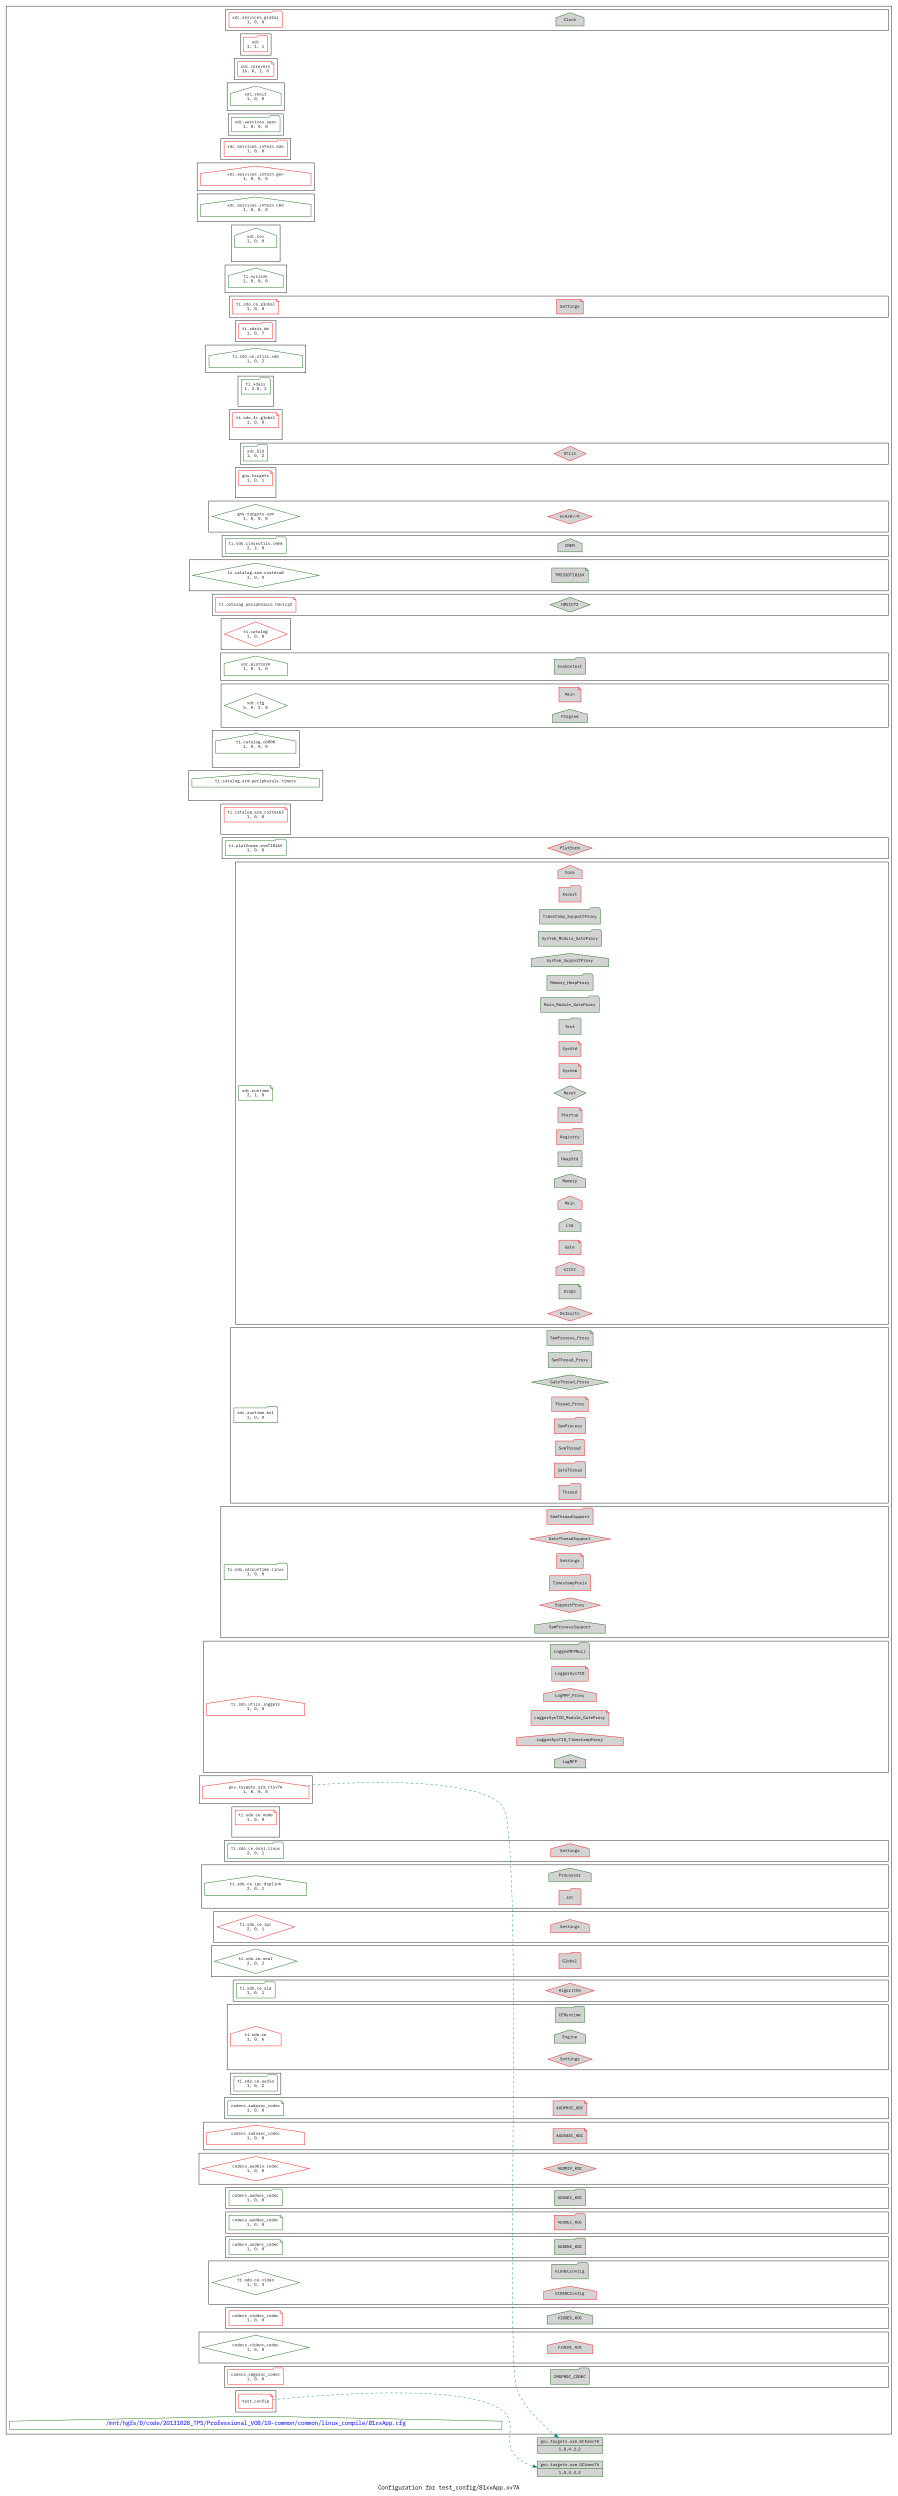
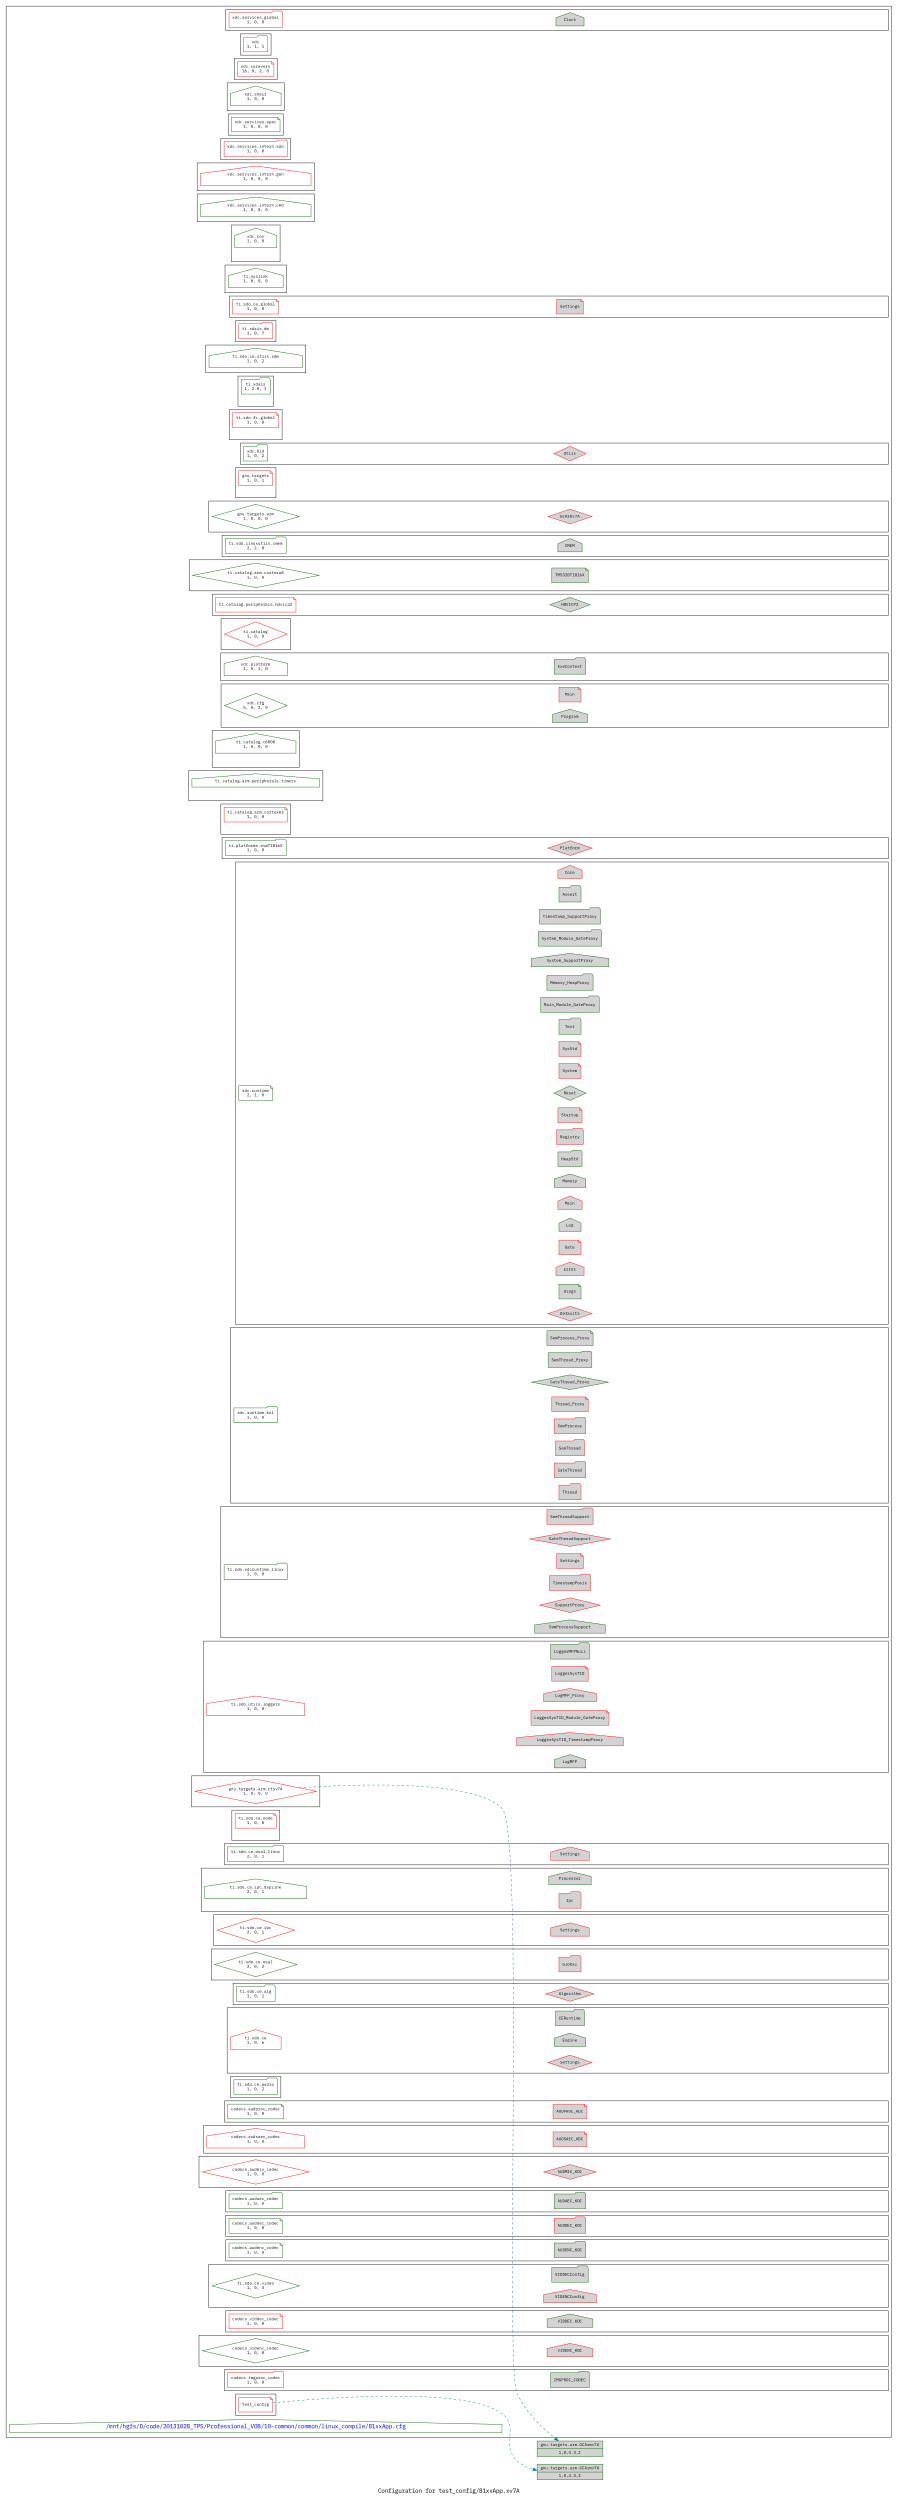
(256, 125) -> (256, 125)
(570, 895) -> (570, 895)
(256, 1790) -> (256, 1791)
